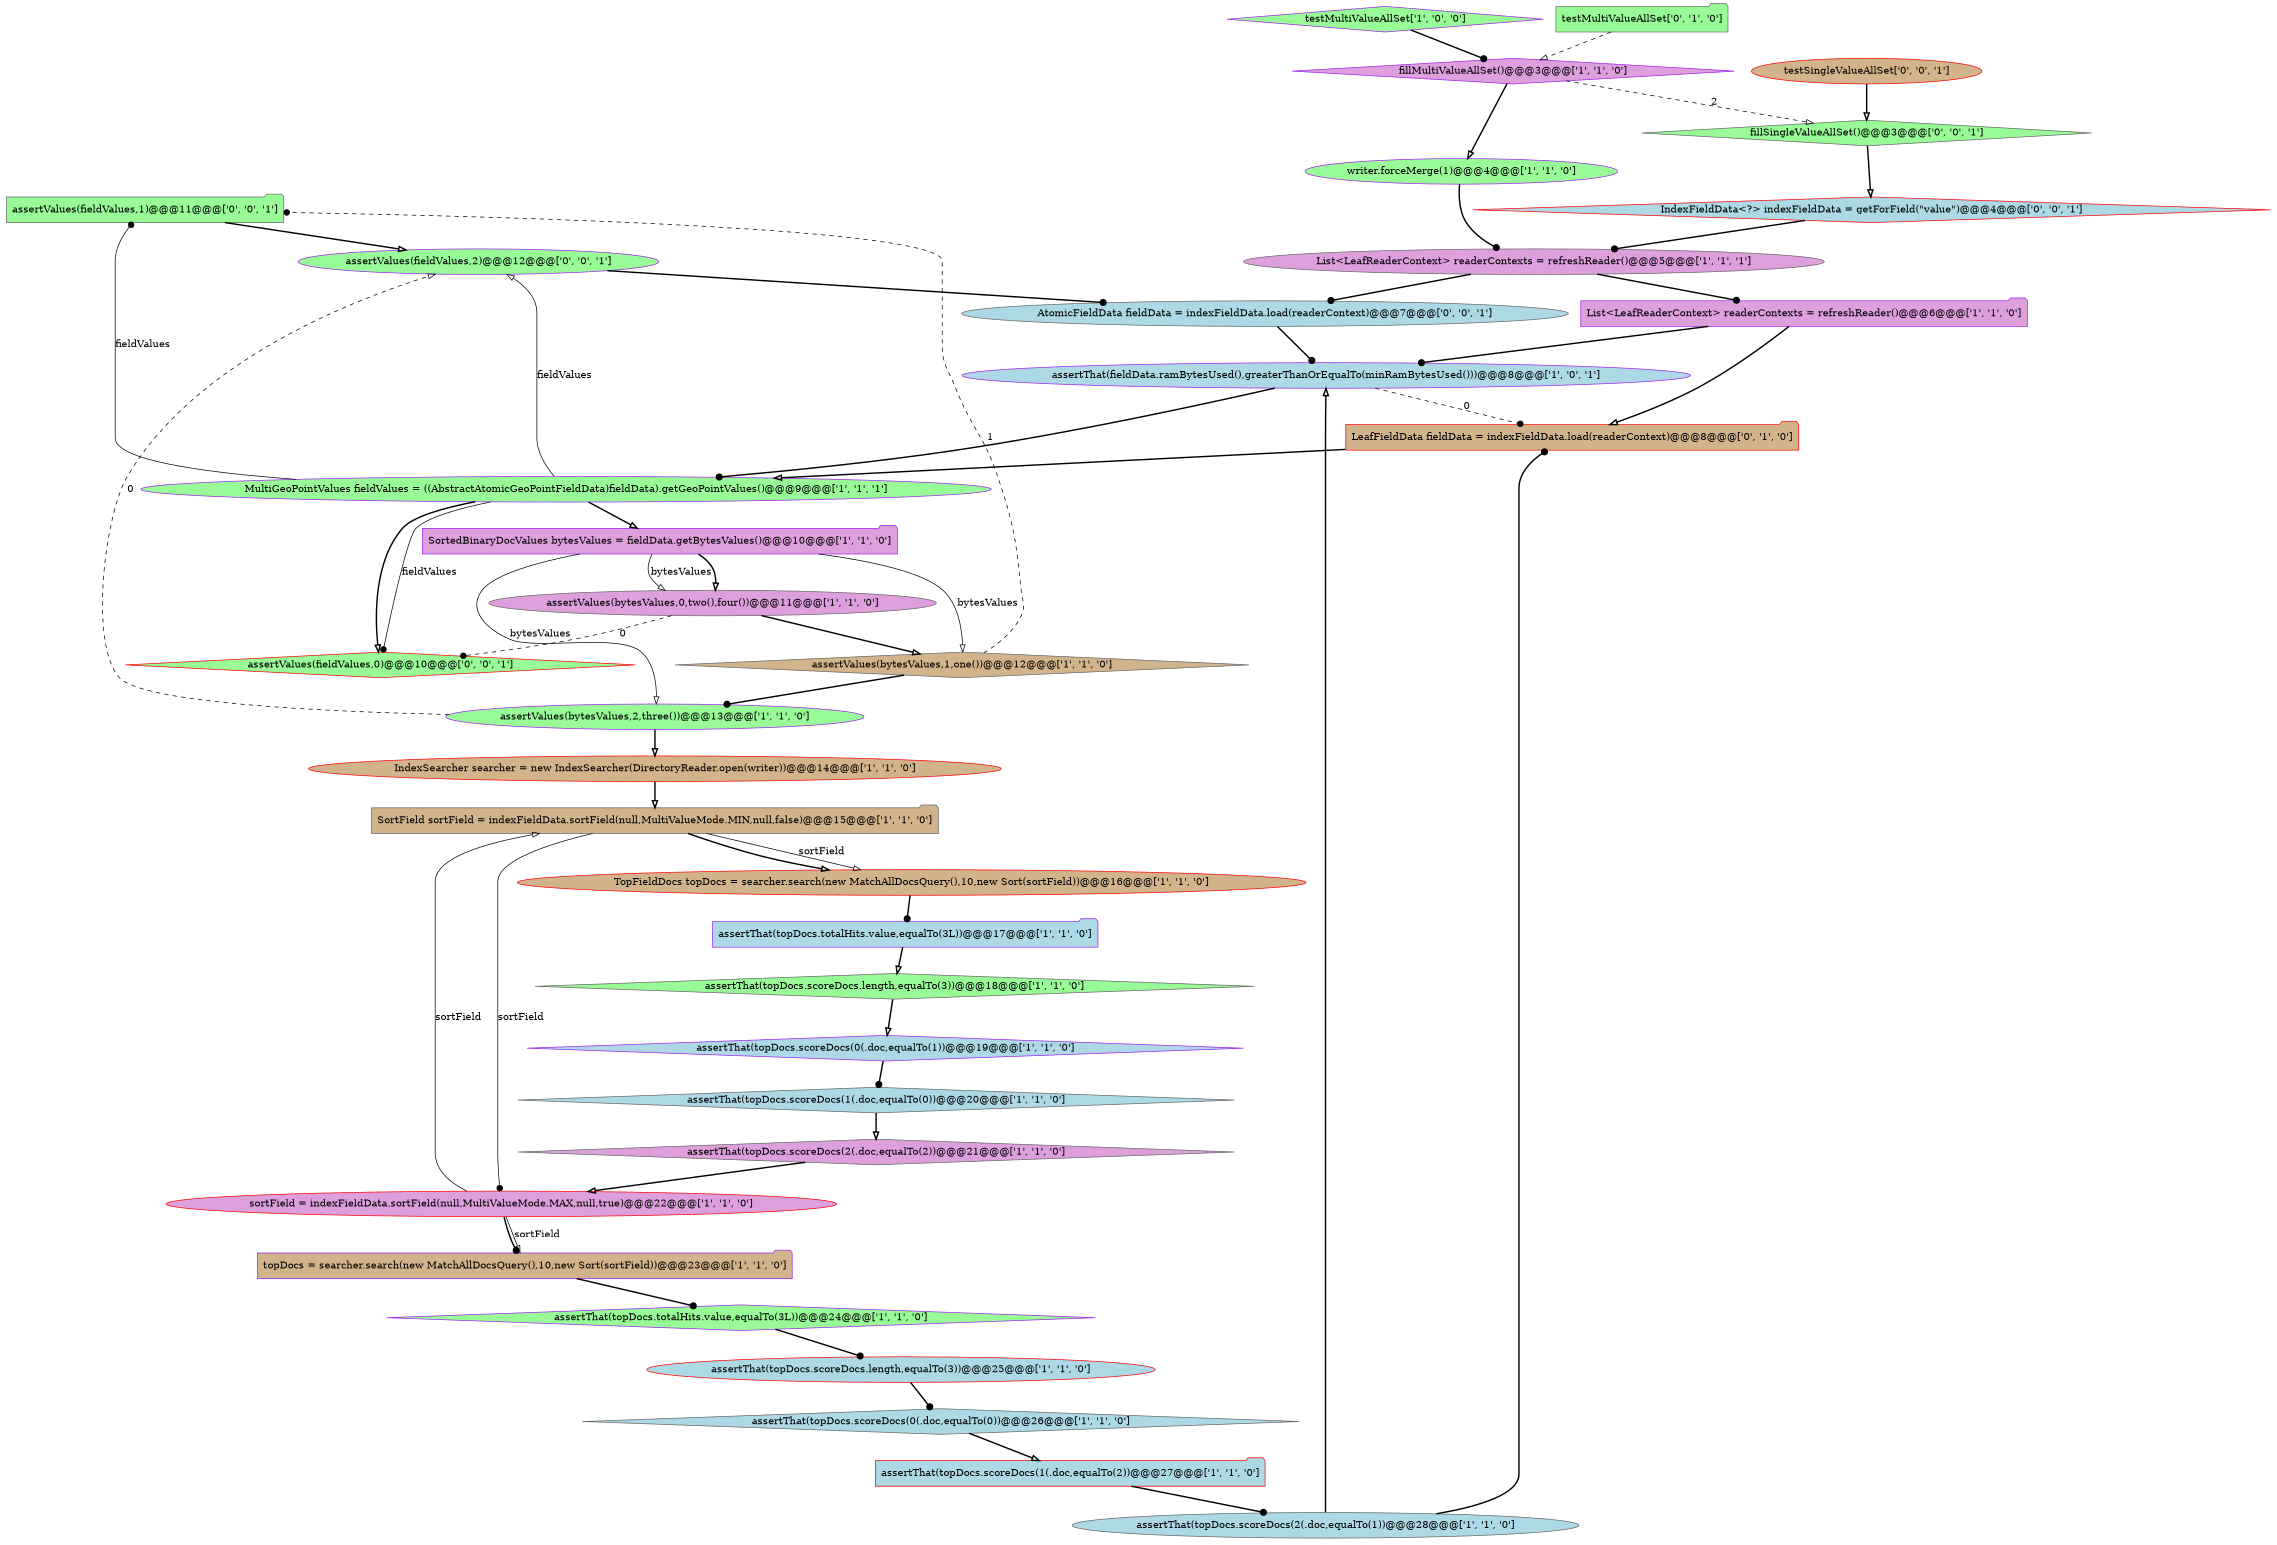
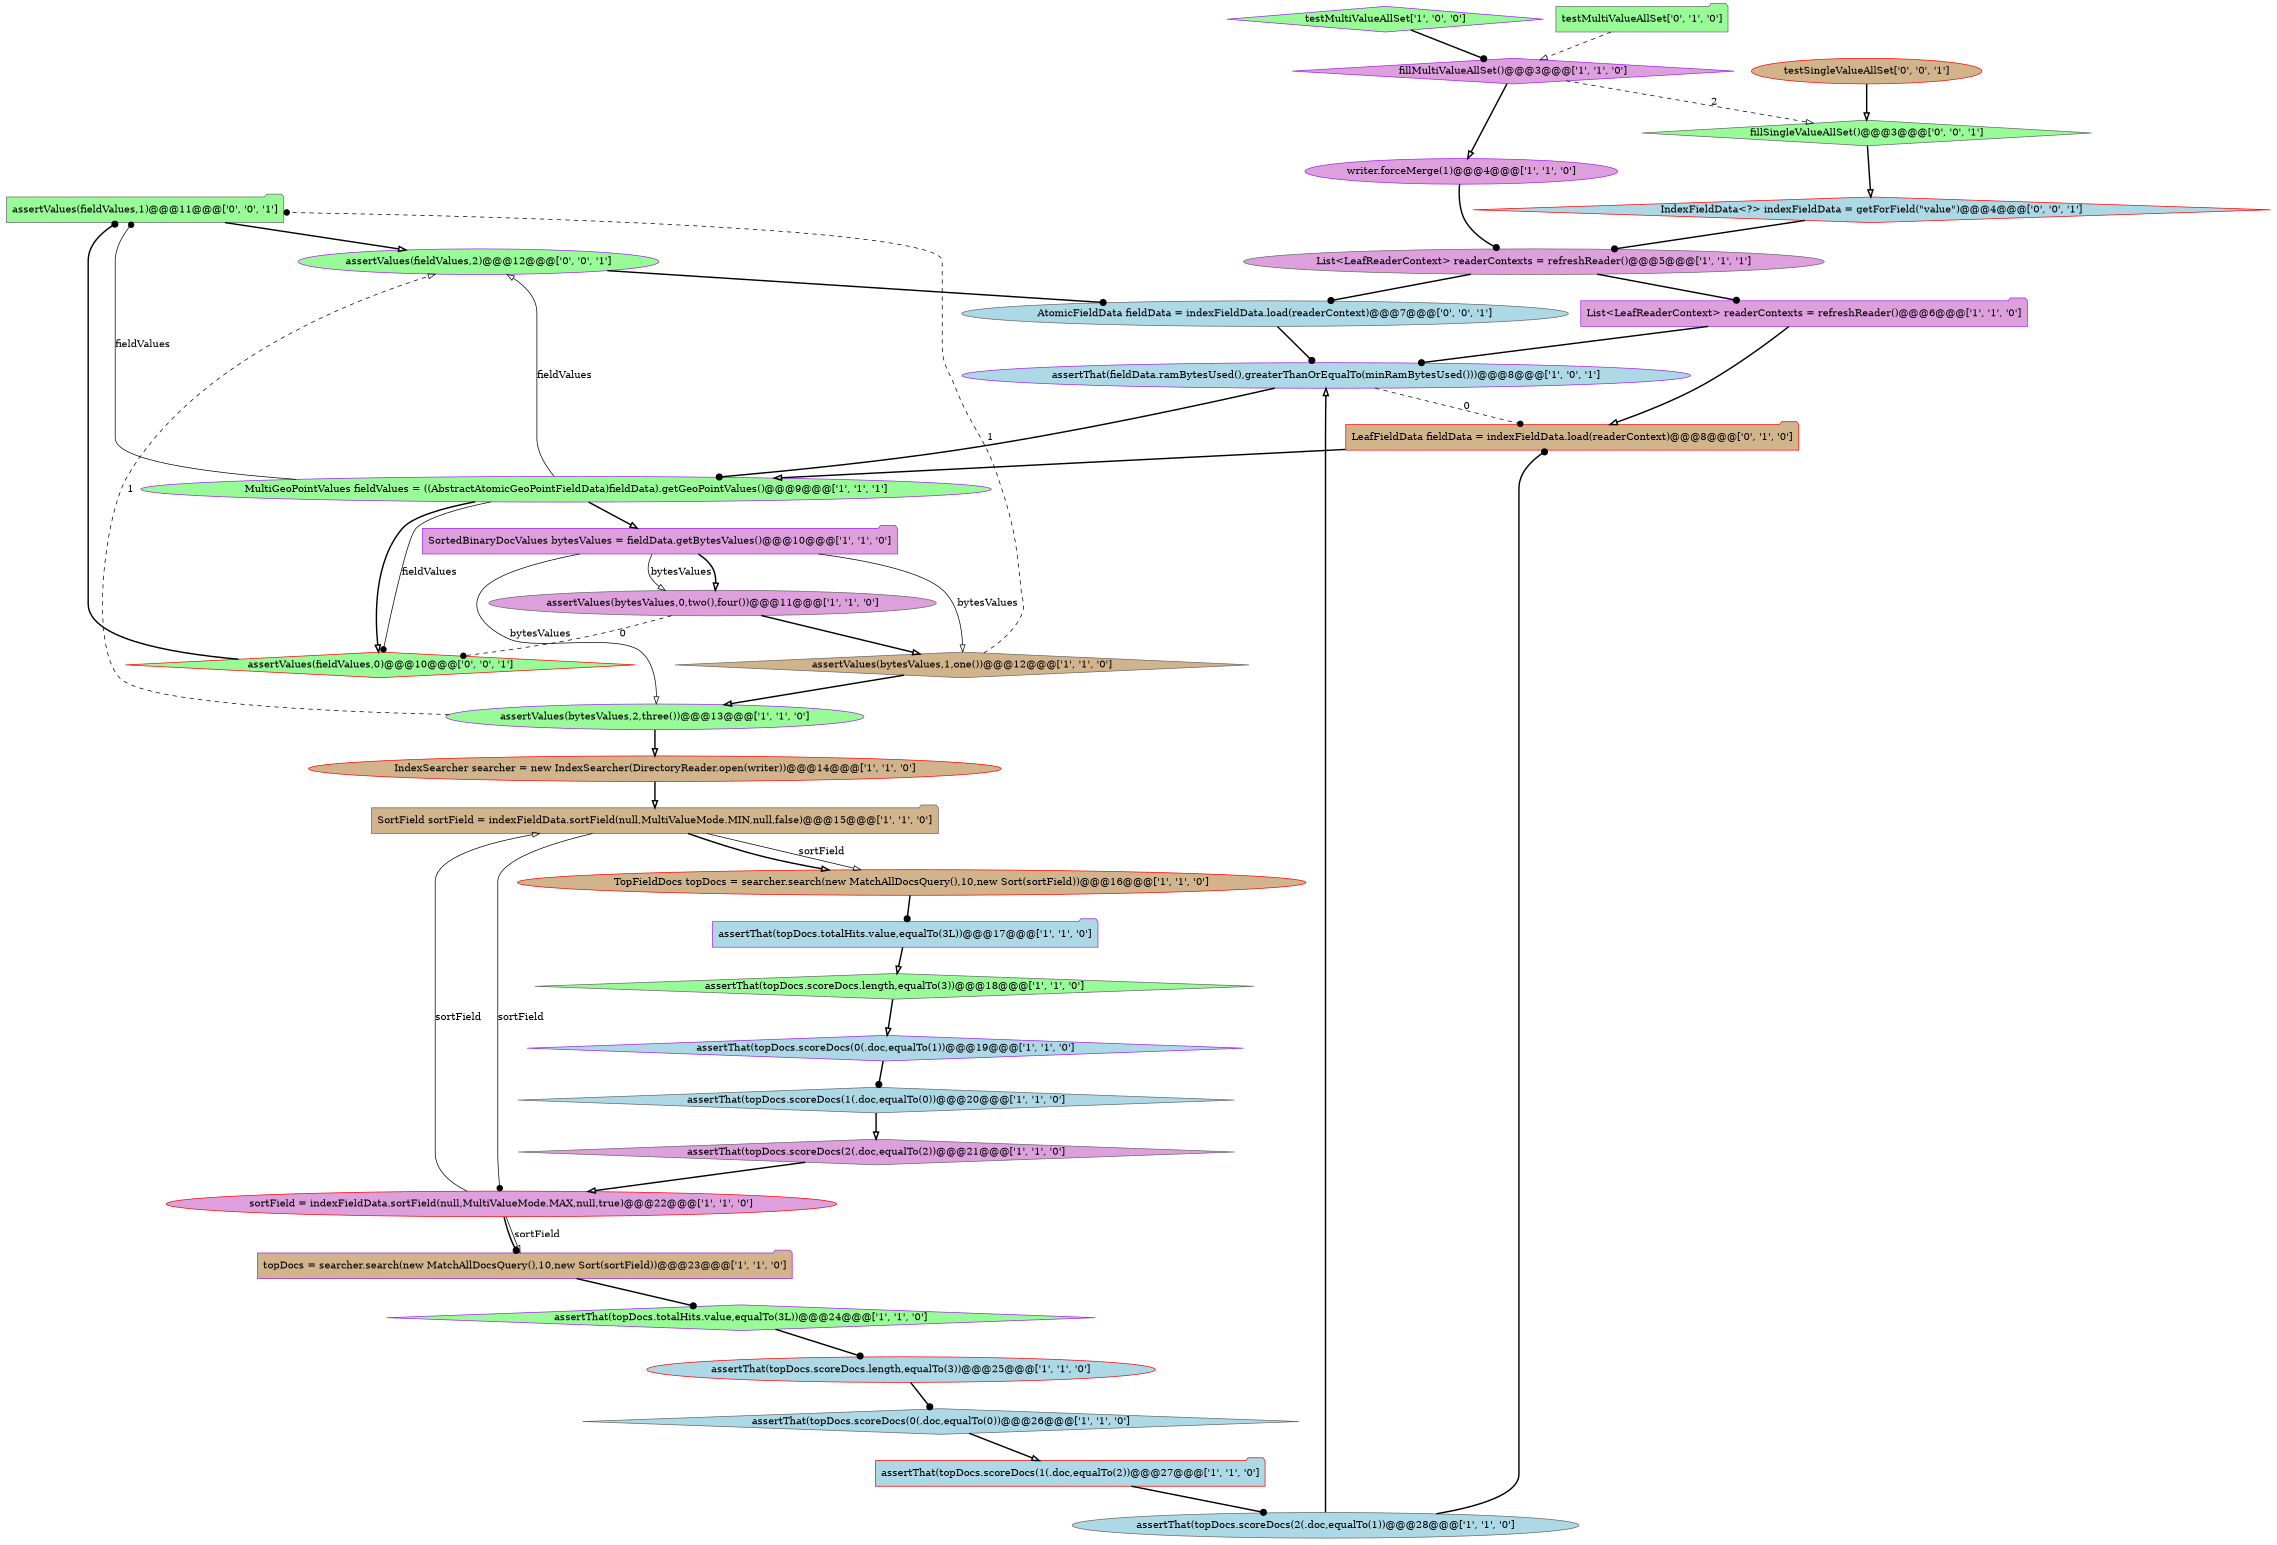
(1461, 171) -> (1461, 171)
(131, 489) -> (131, 489)
none -> (88, 495)
(817, 689) -> (817, 689)
